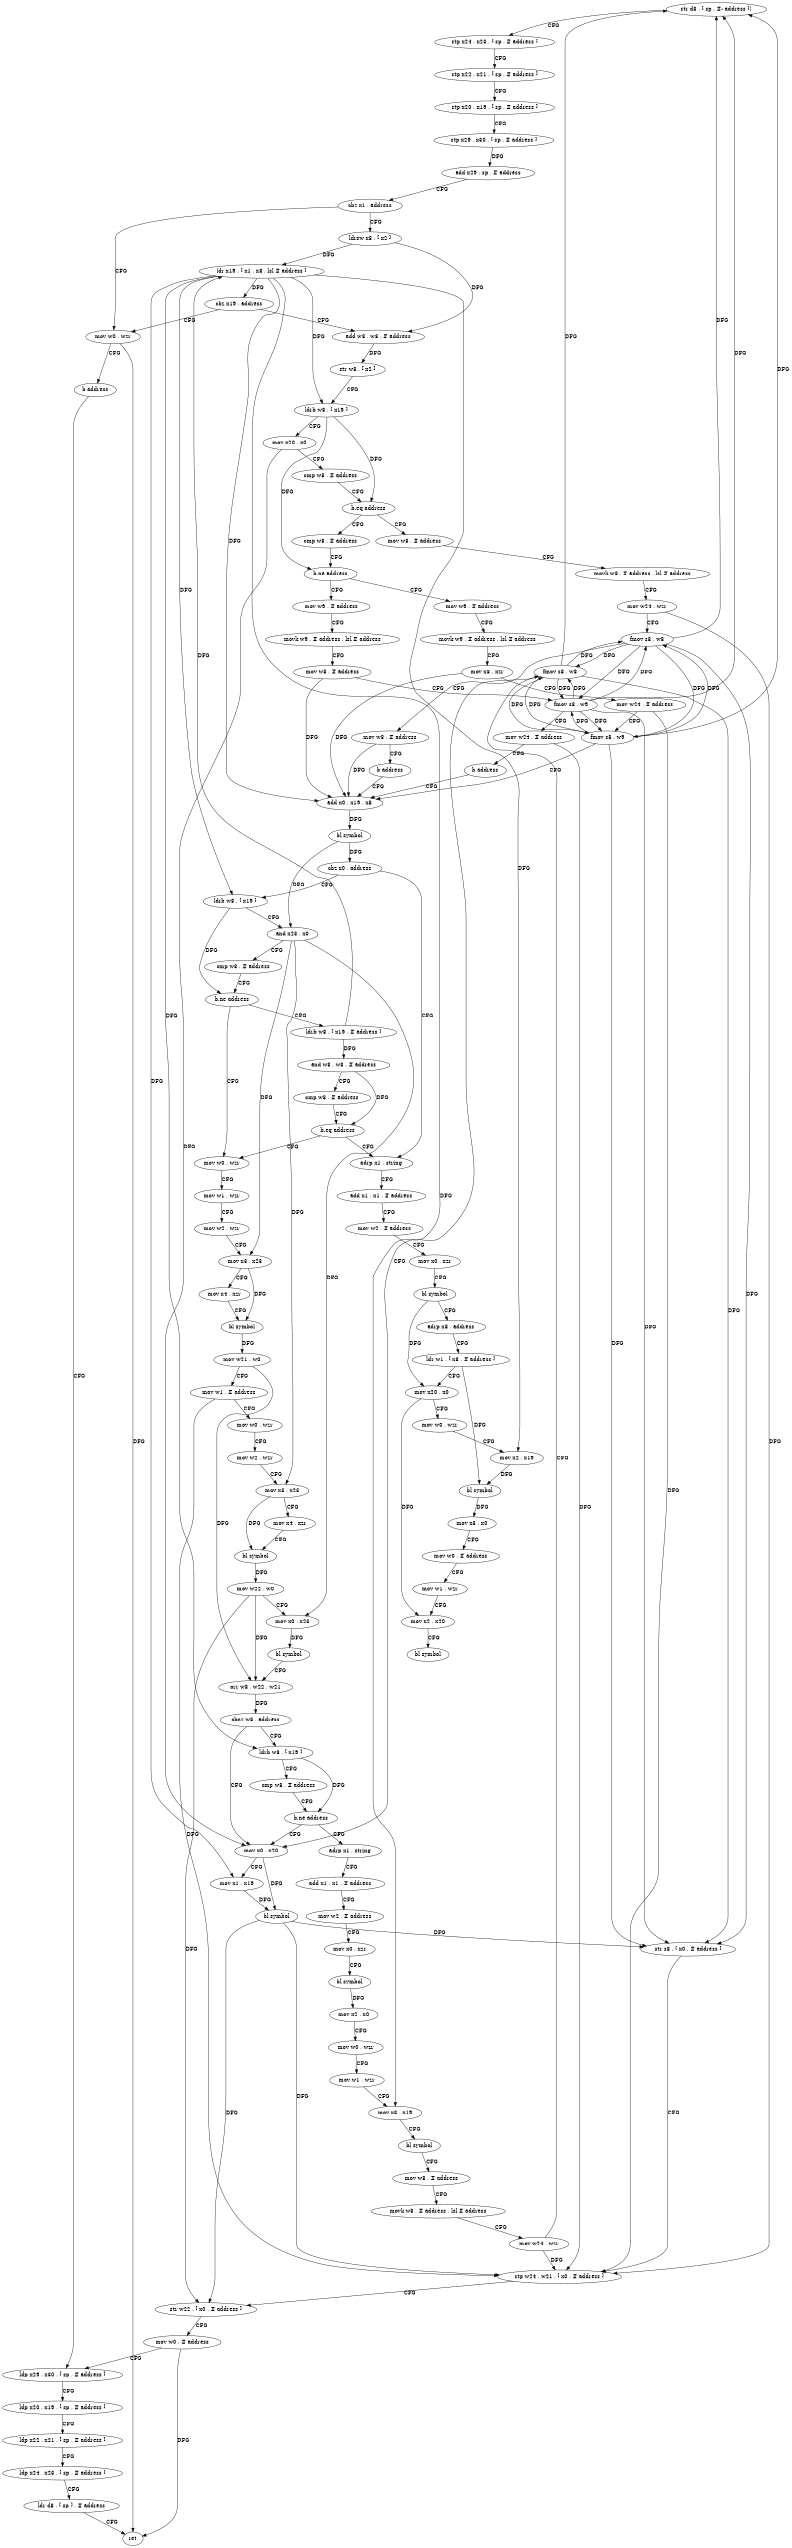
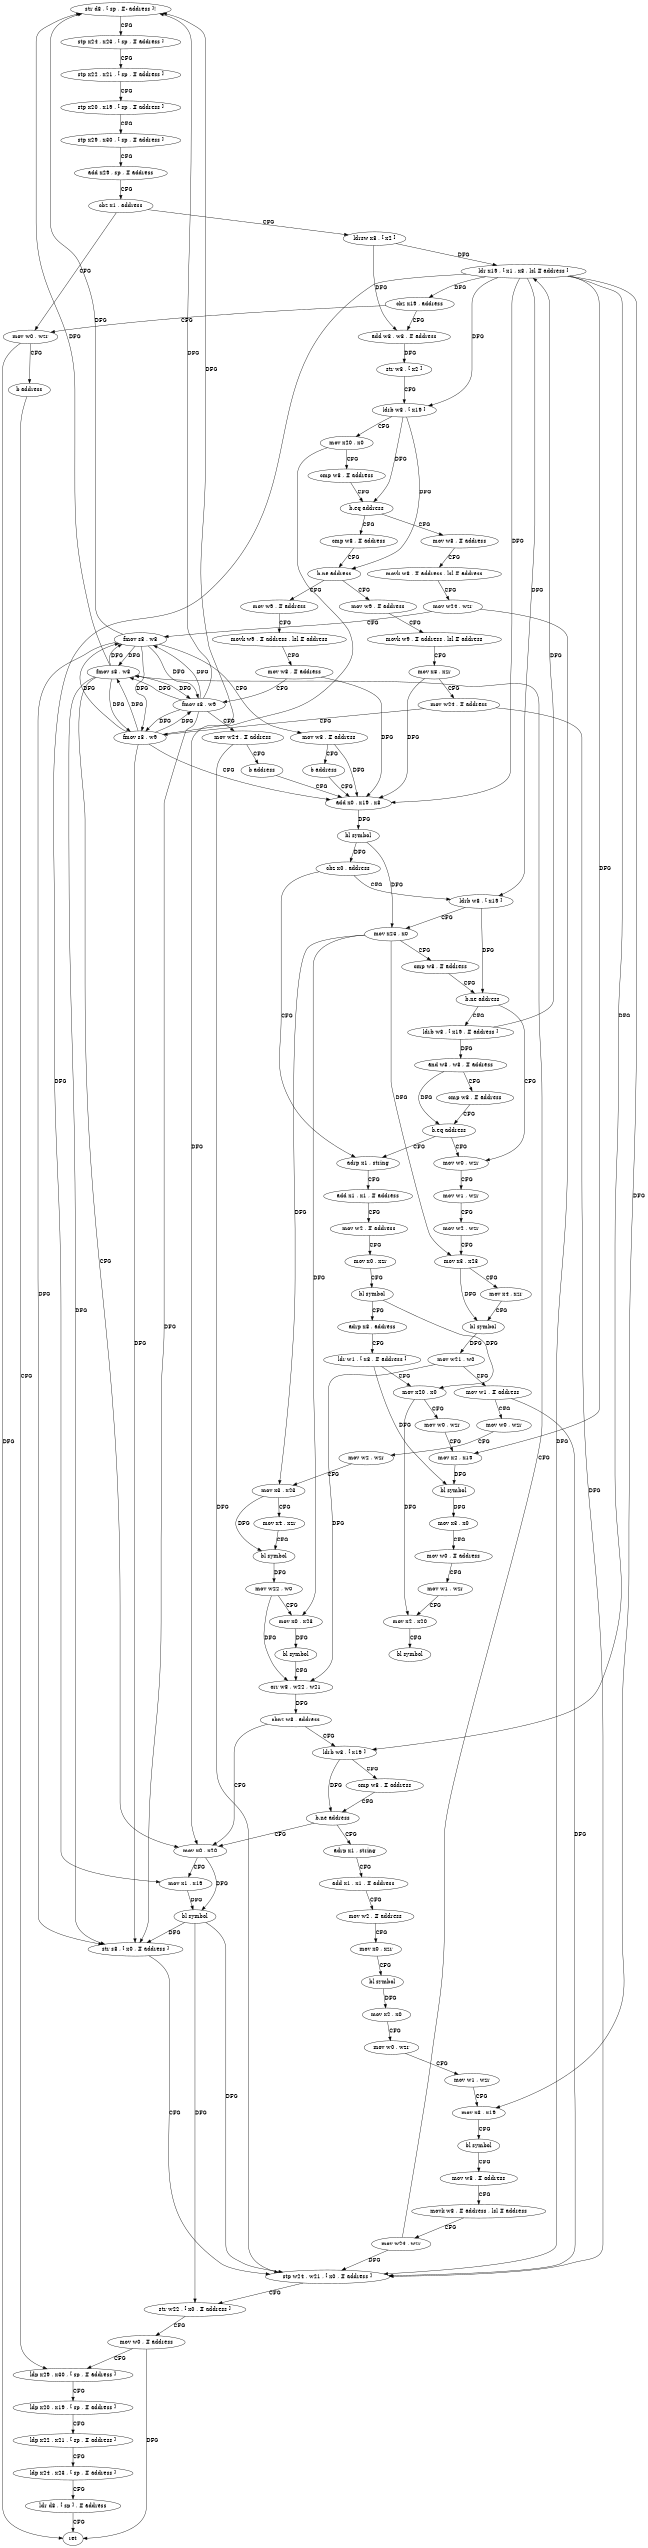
(498, 157) -> (127, 157)
(293, 934) -> (391, 934)
(186, 1941) -> none
